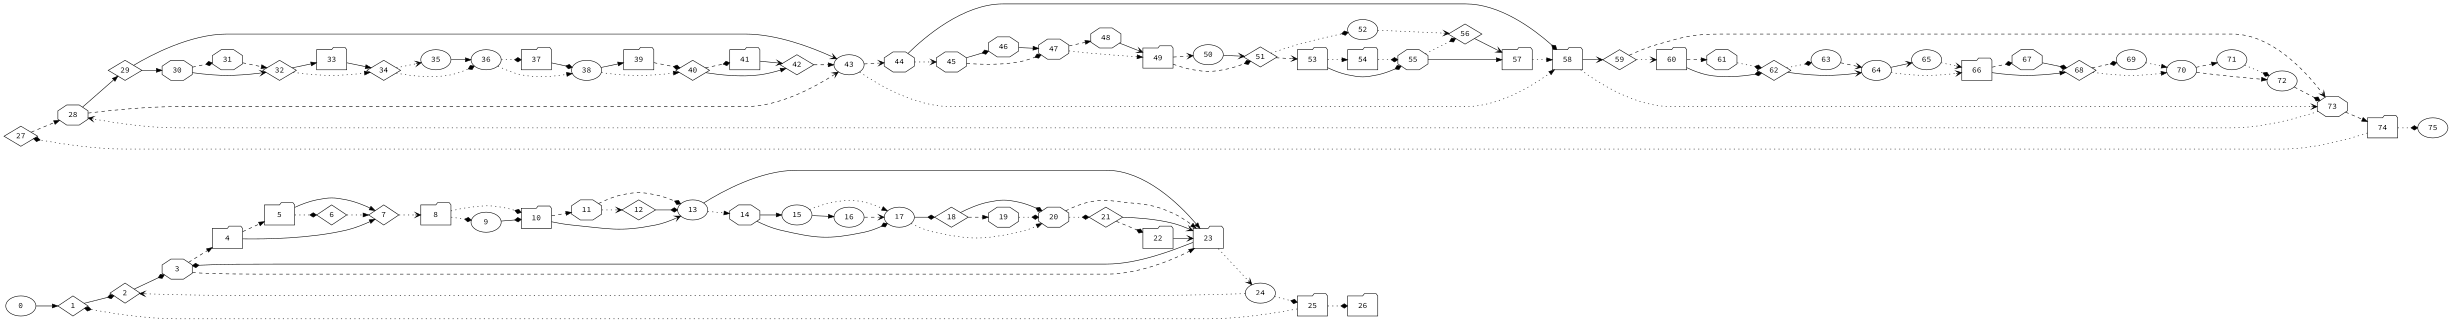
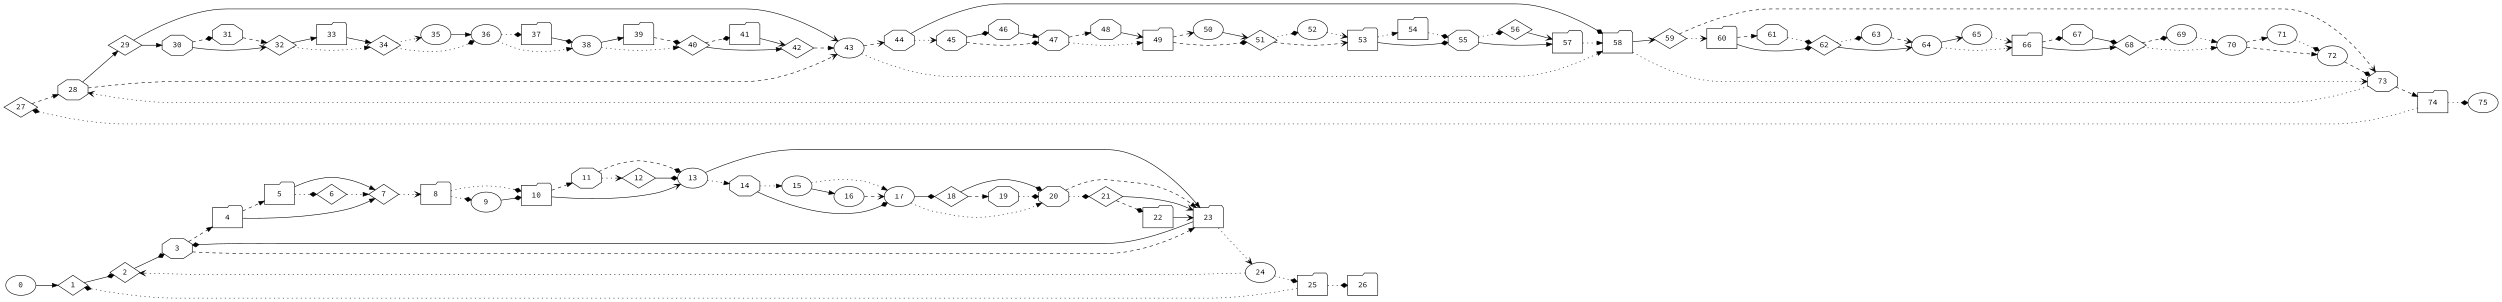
(1411, 32) -> (1334, 34)
(768, 215) -> (768, 186)
